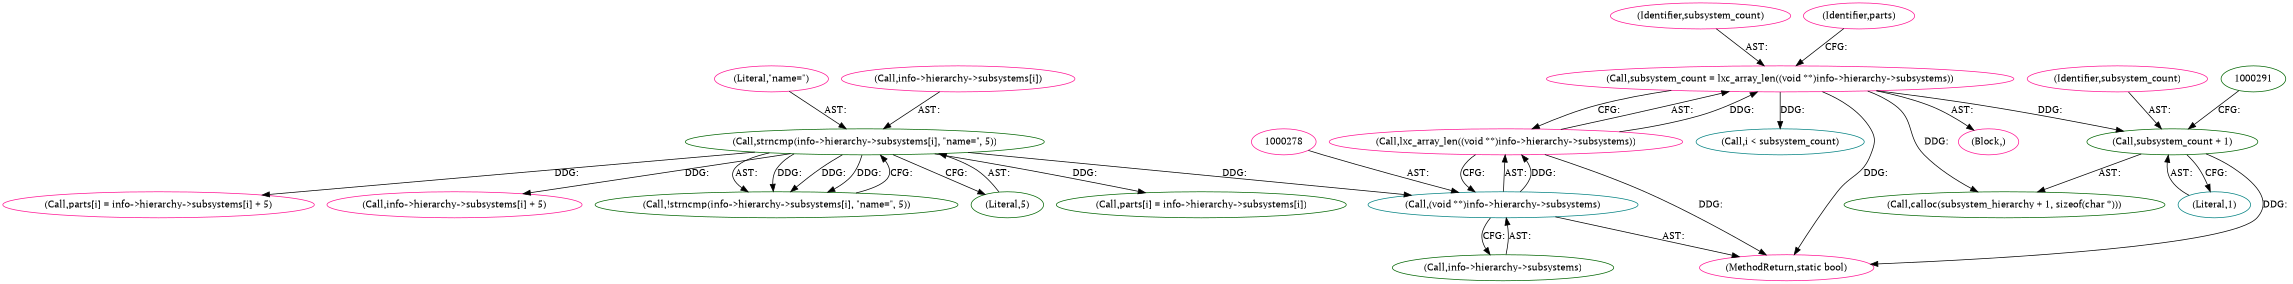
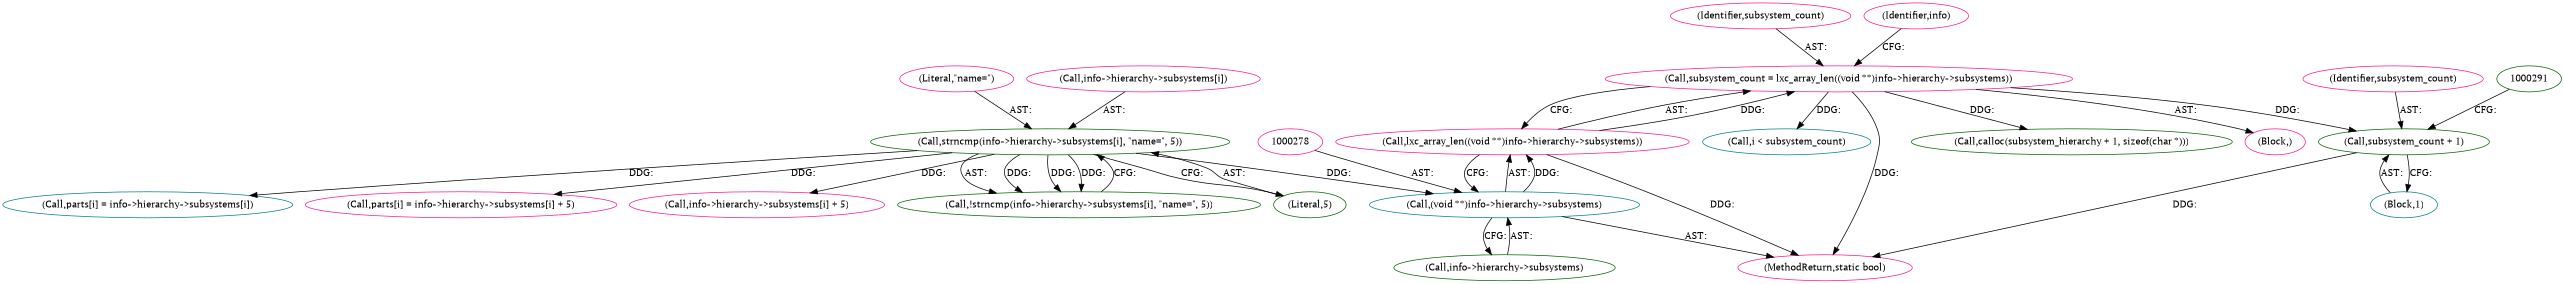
(1859, 16) -> (1916, 16)
(2093, 172) -> none
(1201, 205) -> (148, 205)
(2214, 205) -> (2404, 205)
